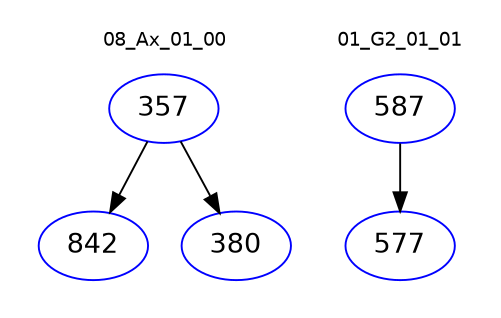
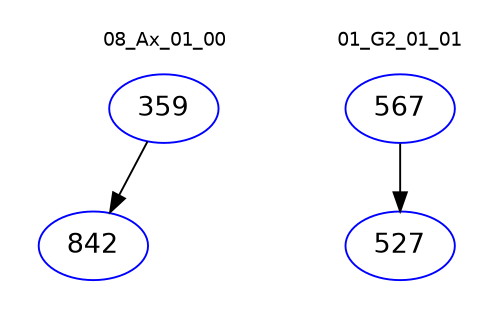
(164, 109) -> (164, 109)
(400, 109) -> (400, 109)
(236, 246) -> none
(400, 246) -> (400, 246)
